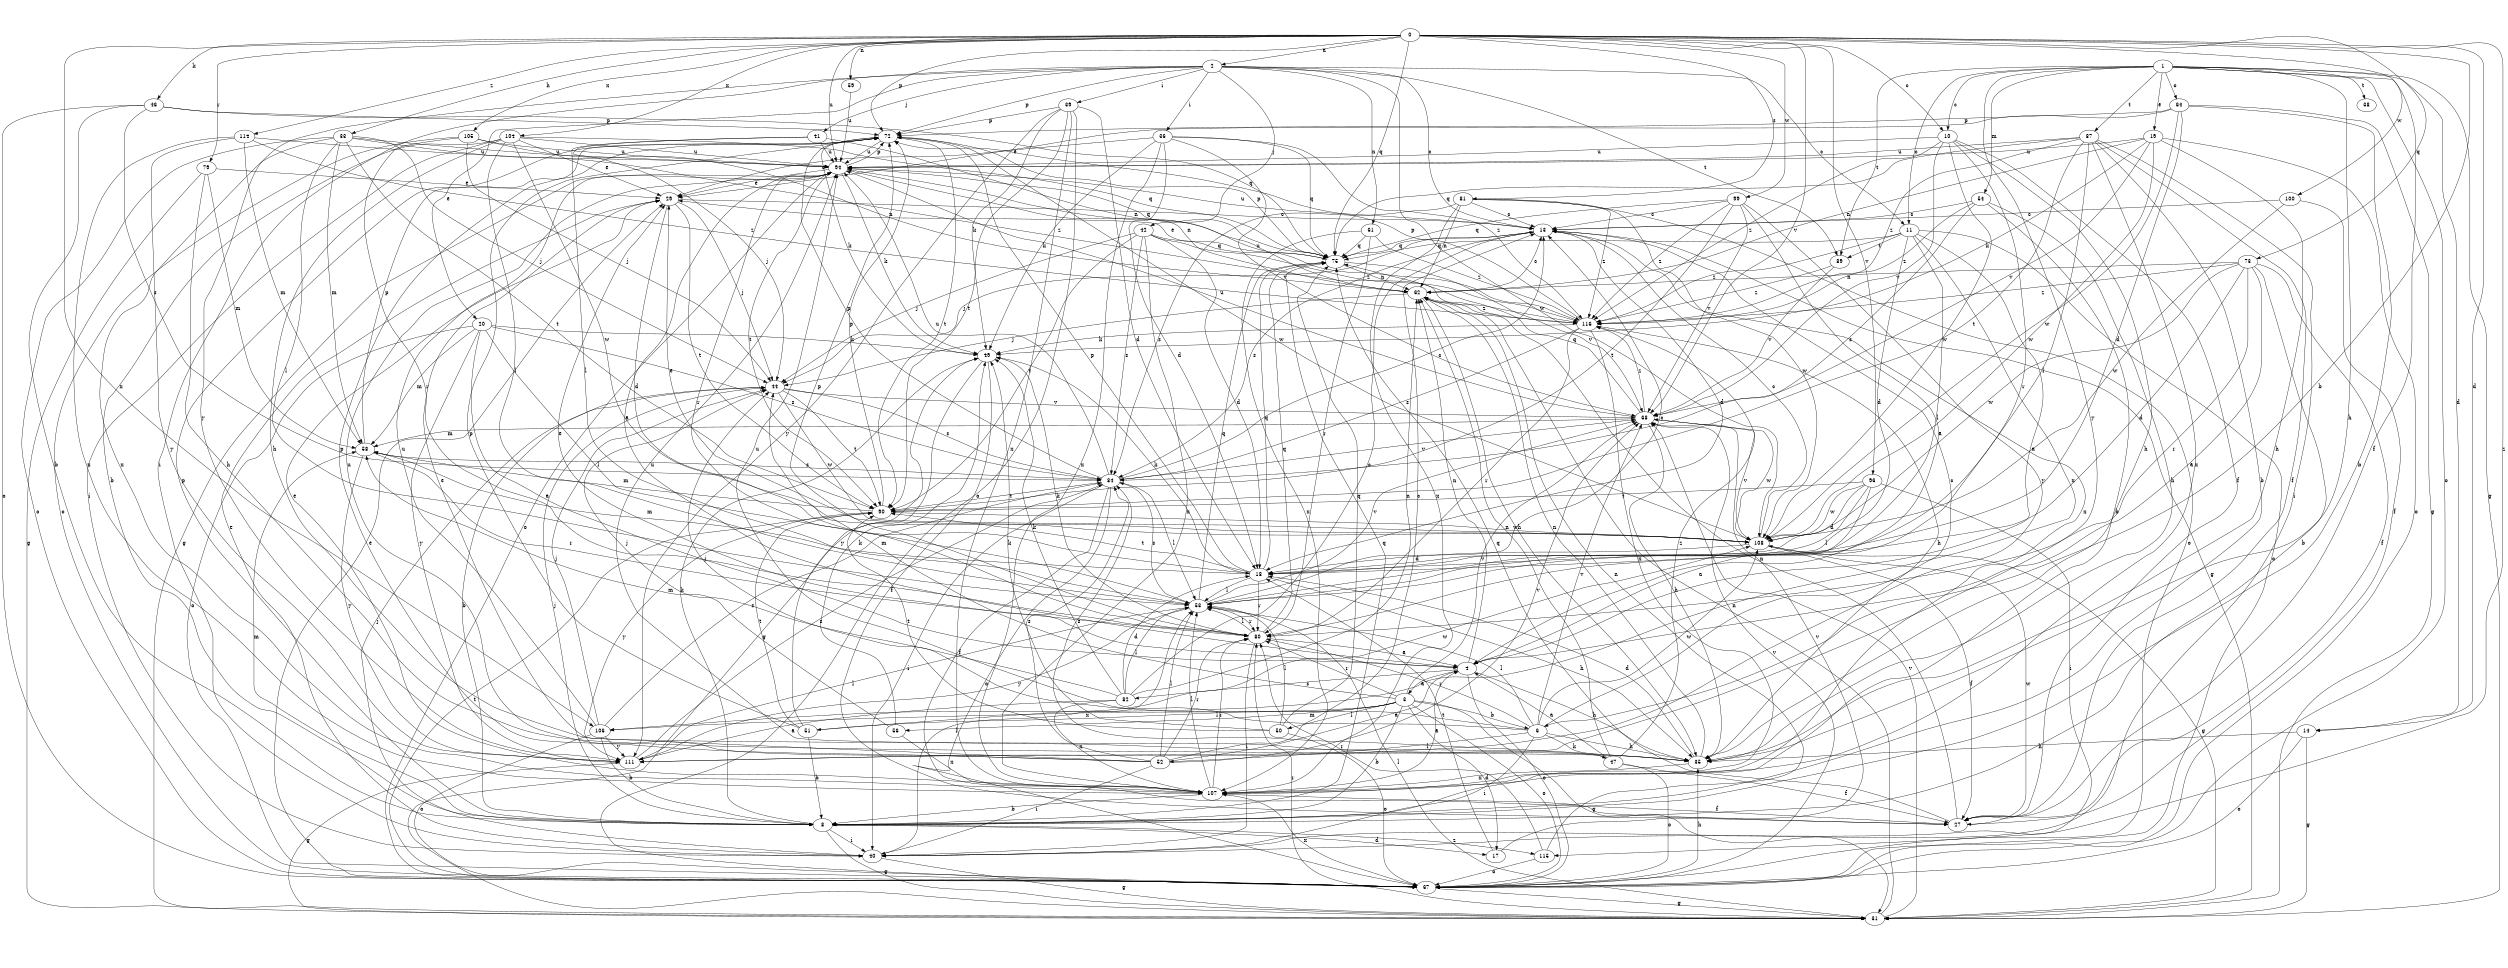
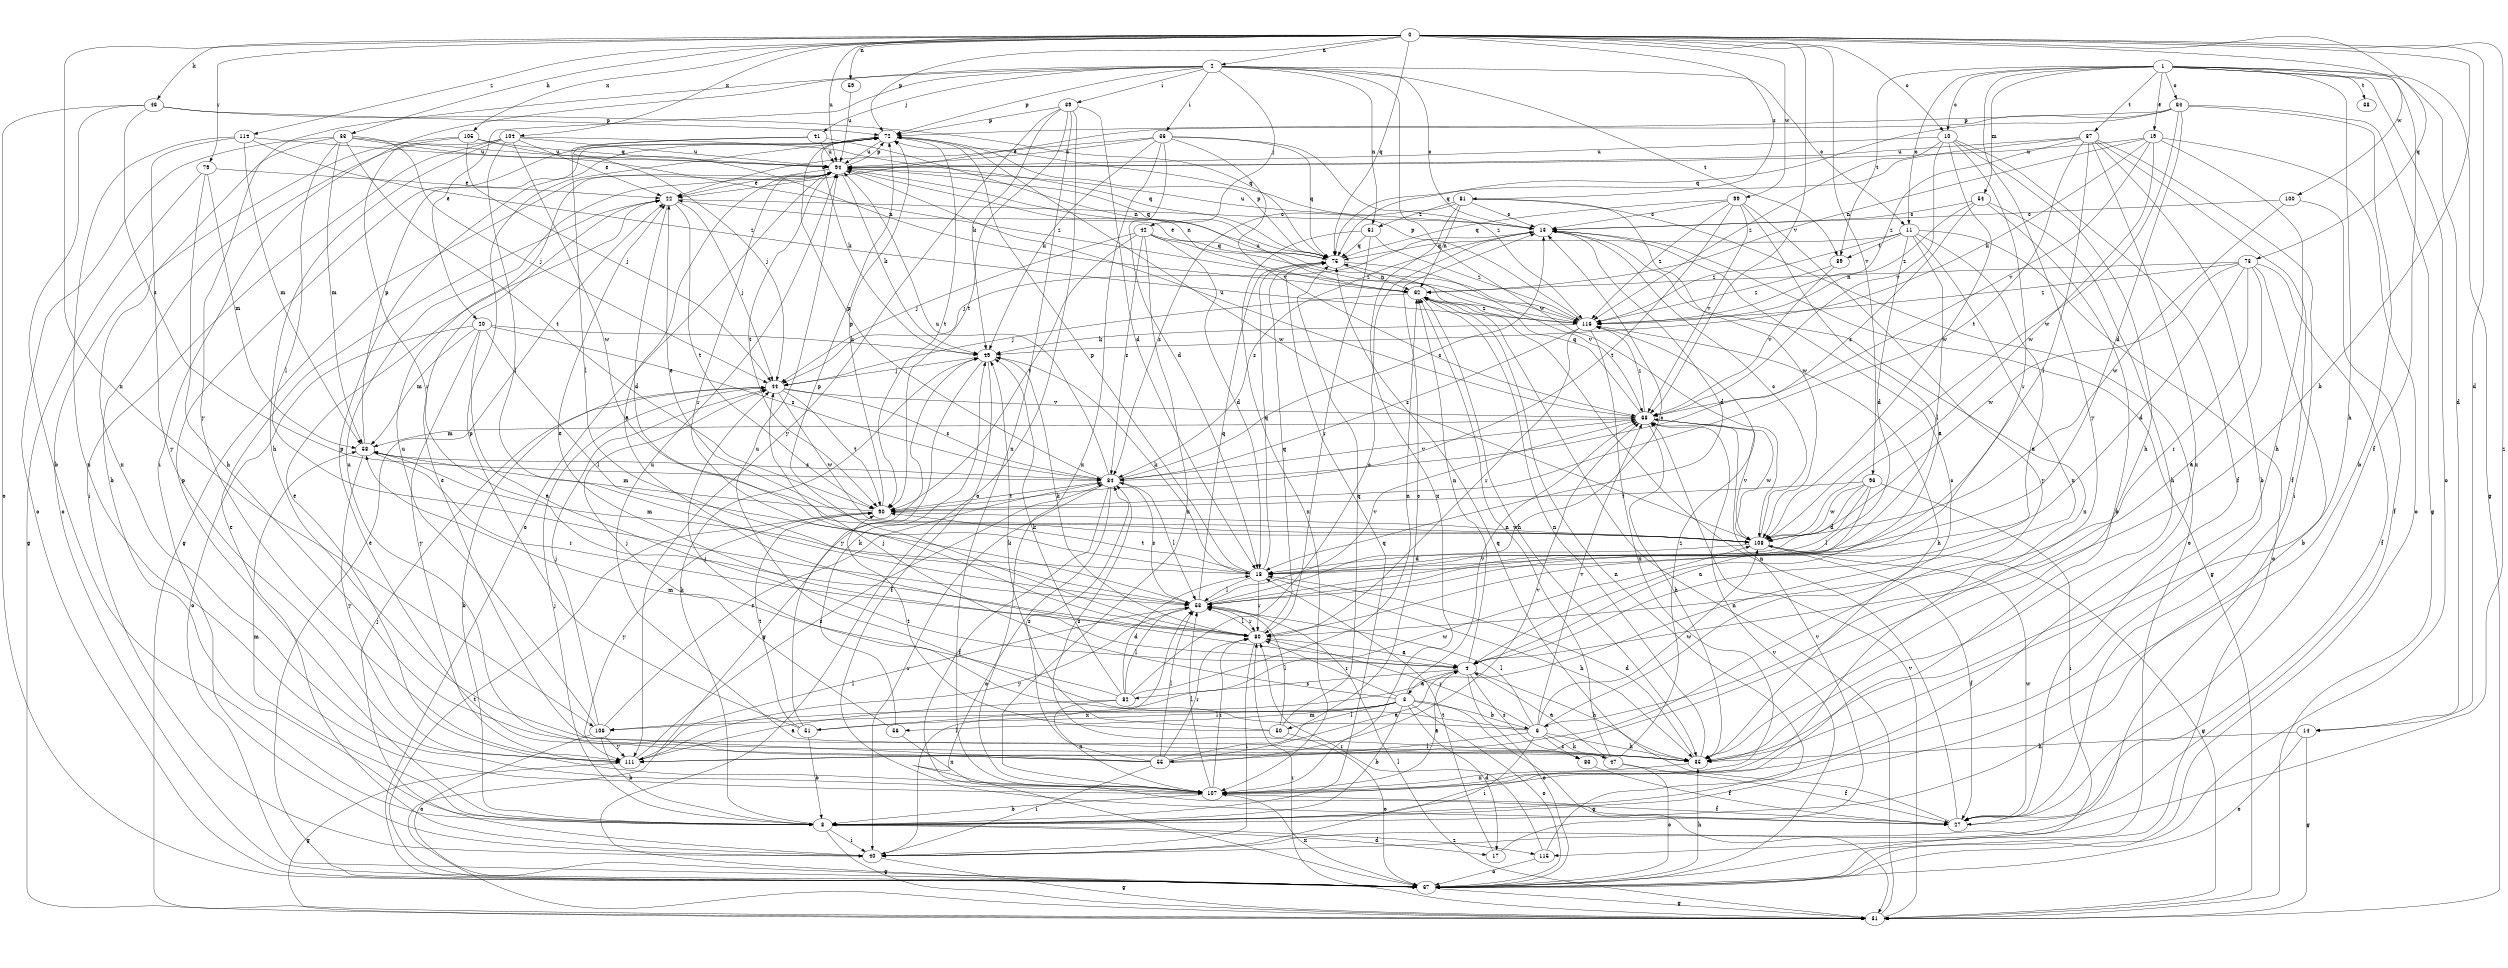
(623, 152) -> (623, 152)
none -> (1010, 156)
(669, 199) -> (669, 199)
(1610, 213) -> (1413, 215)
(1415, 240) -> (1747, 175)
(1502, 285) -> none
none -> (883, 371)
(884, 543) -> (884, 543)
(908, 669) -> (908, 669)
(1160, 762) -> (1160, 762)
none -> (1587, 762)
